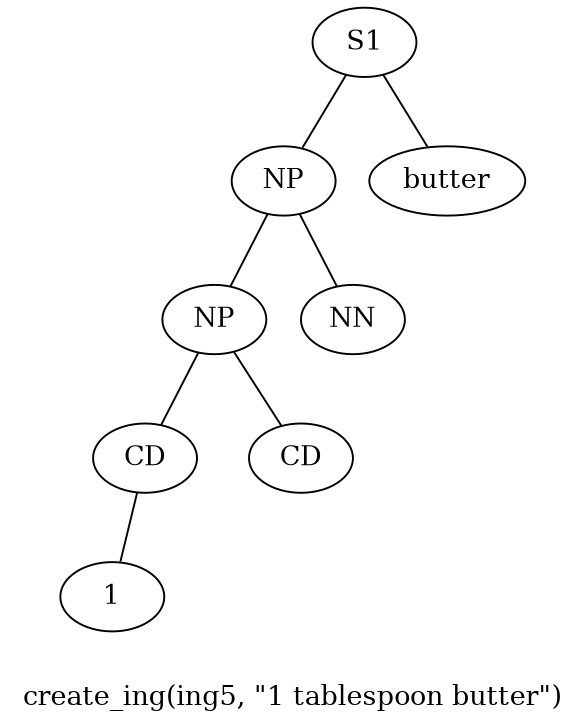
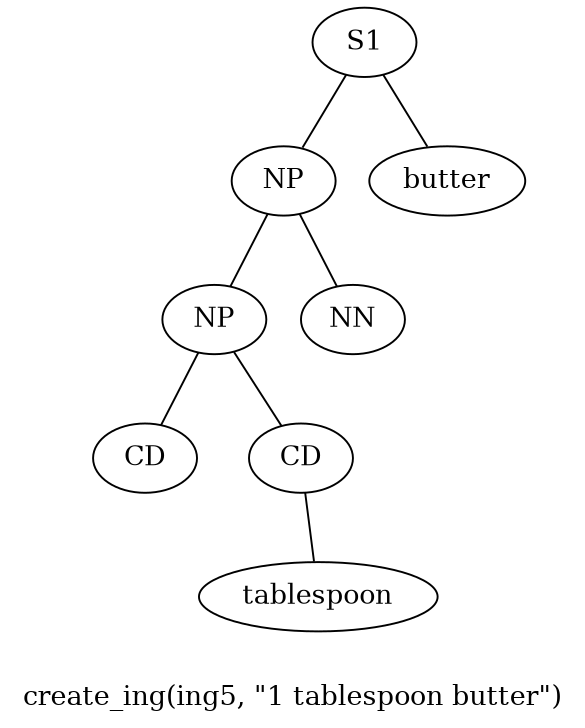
(112, 597) -> none
none -> (318, 597)
